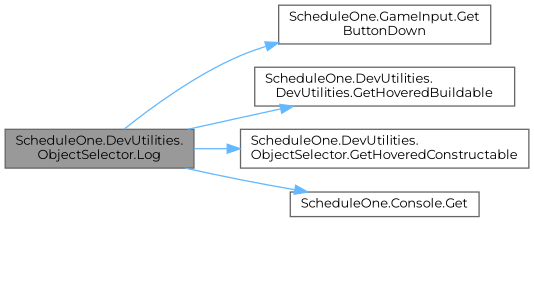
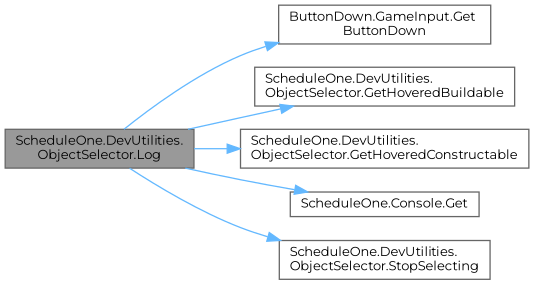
(385, 25) -> (385, 25)
(385, 87) -> (385, 87)
none -> (385, 260)
